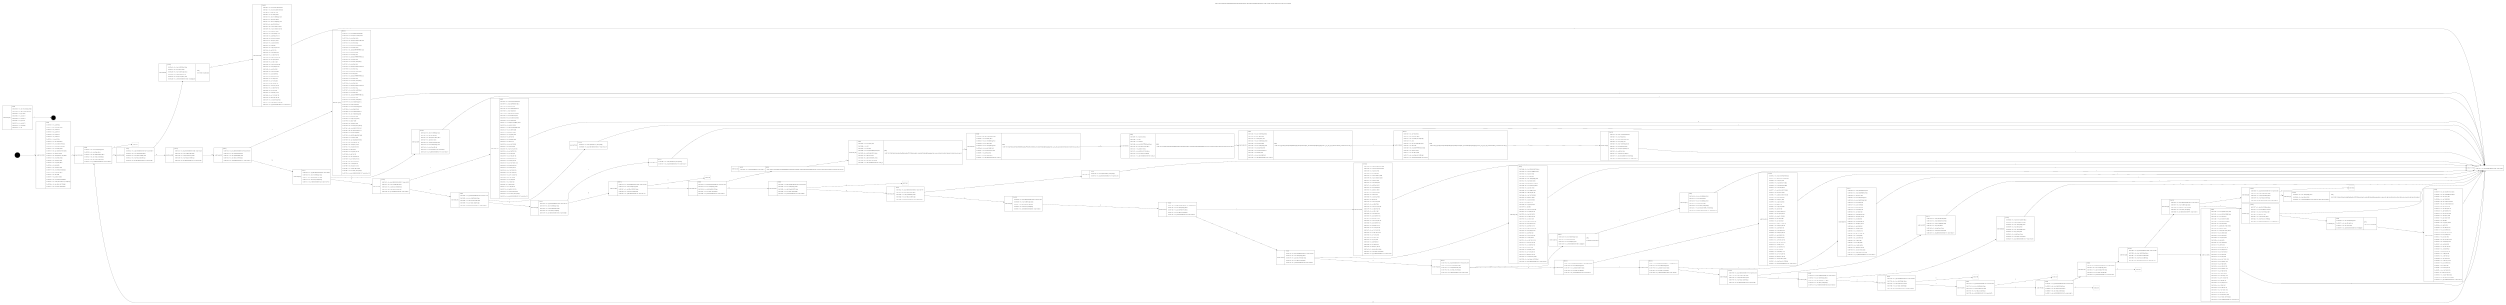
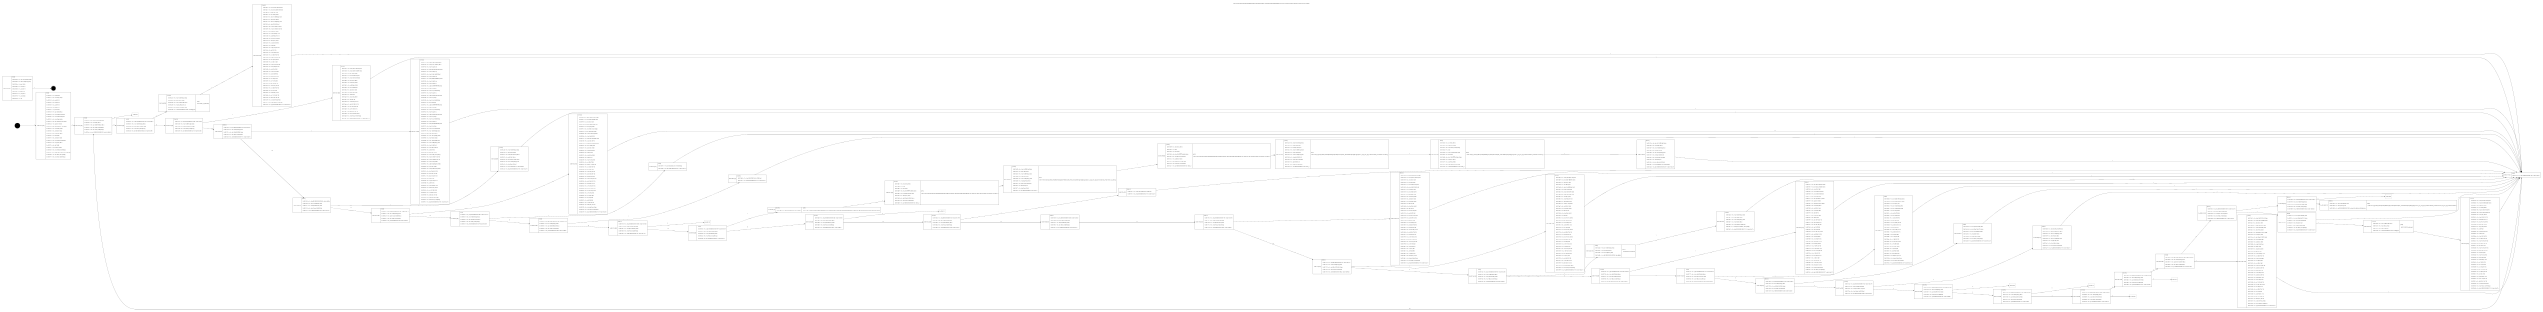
none -> (351, 93)
